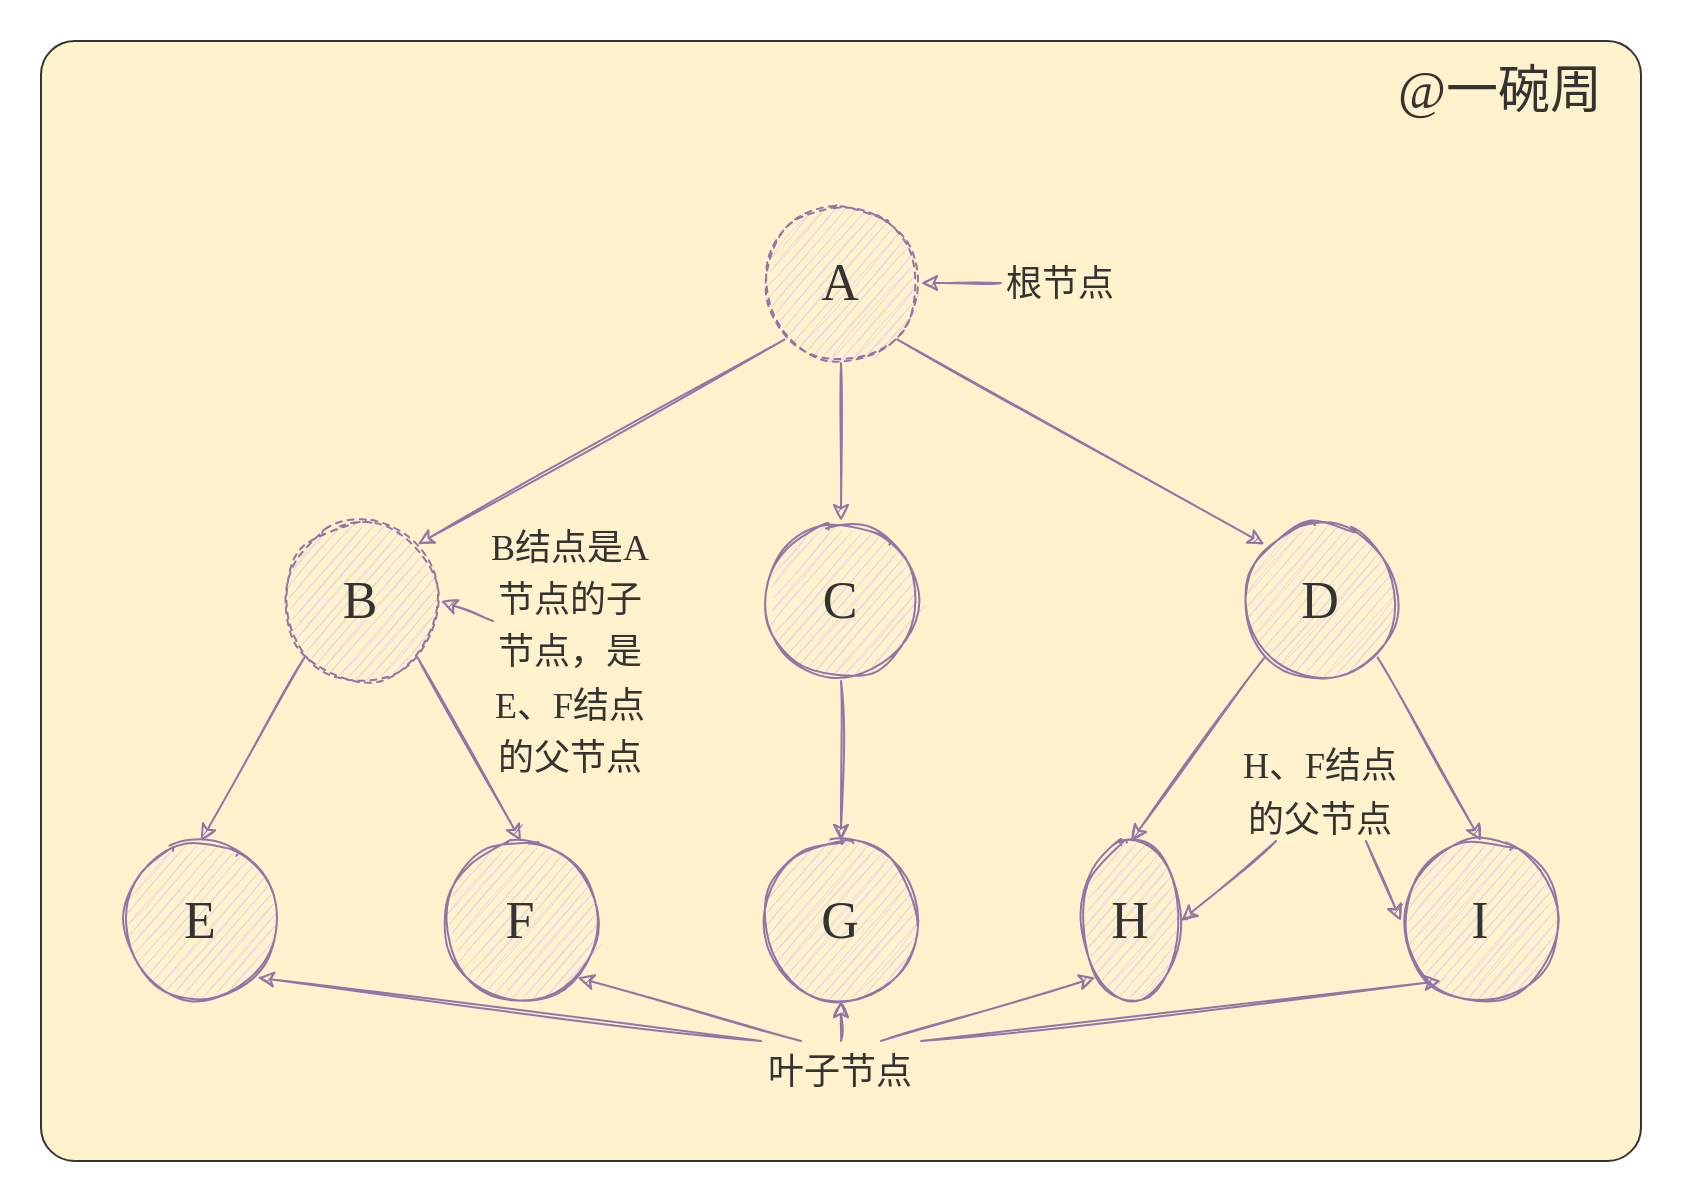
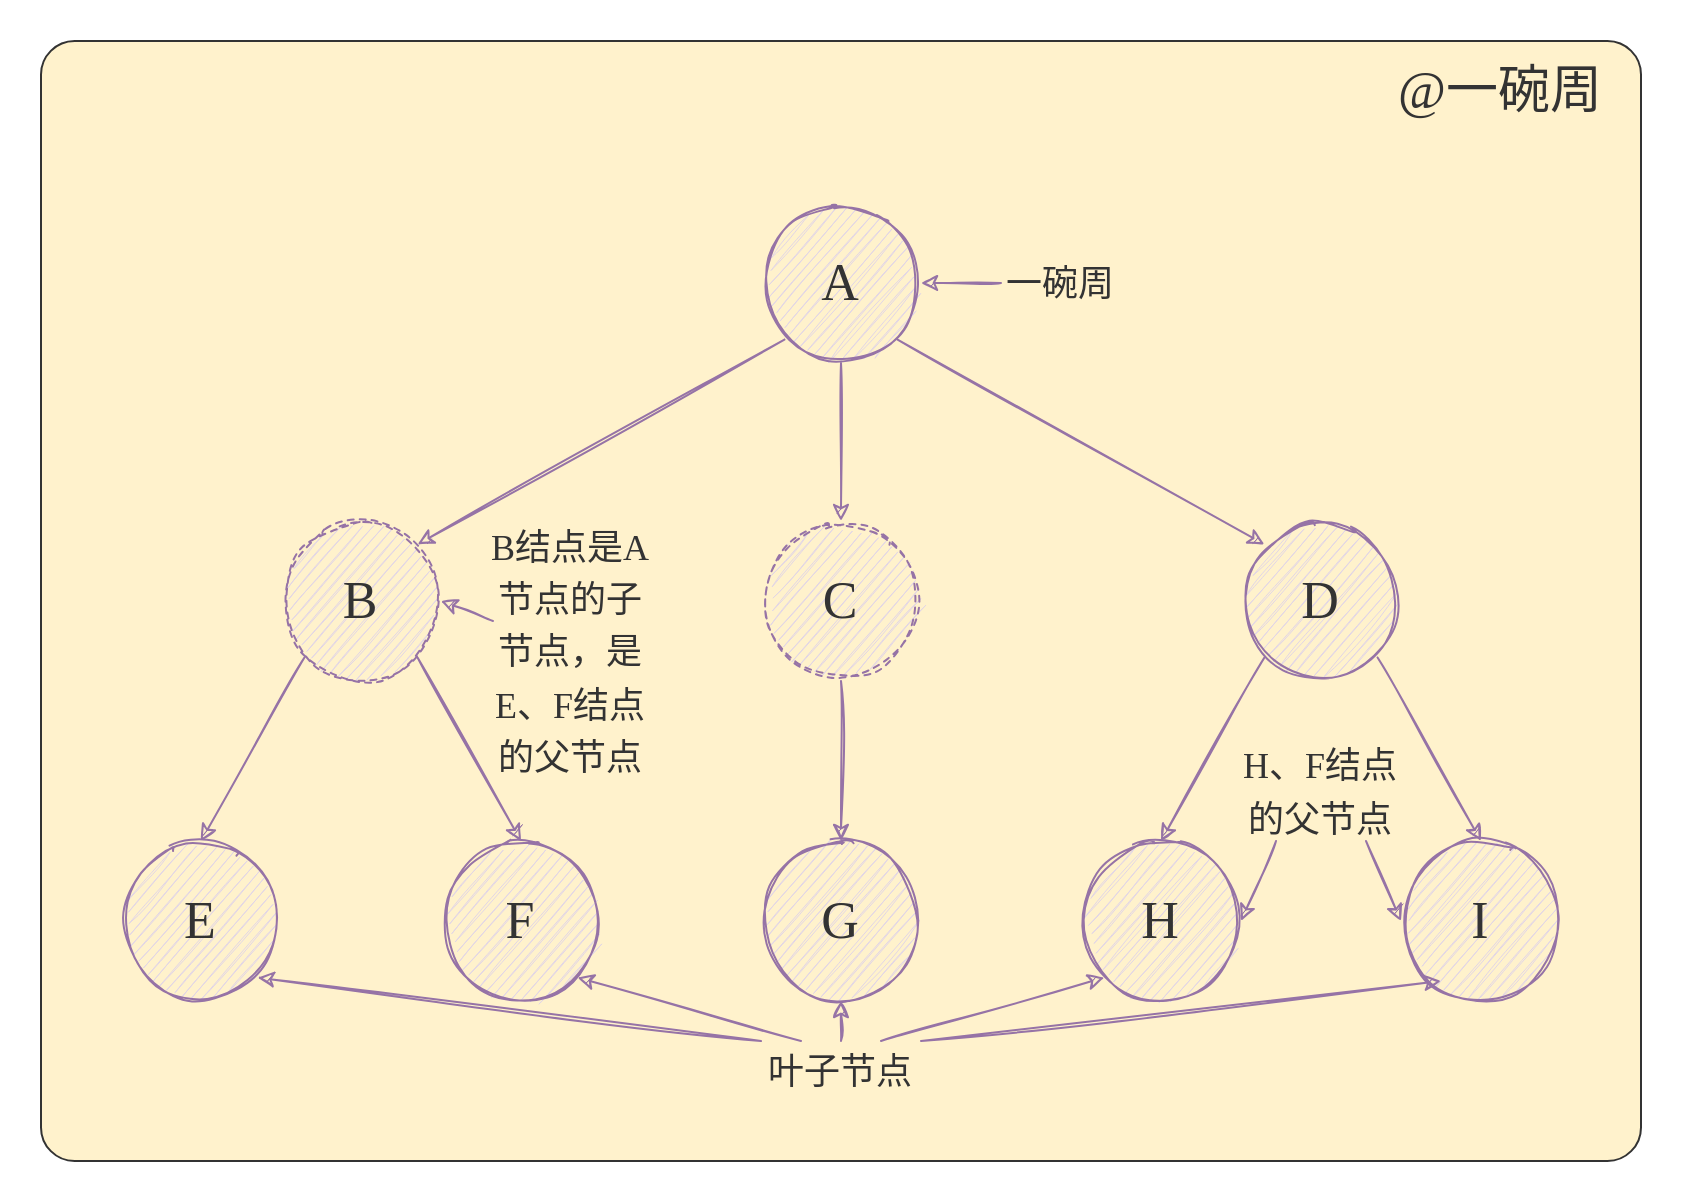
(841, 283) -> (841, 283)
(1061, 283) -> (1061, 283)
(841, 601) -> (841, 601)
(1131, 921) -> (1161, 921)
